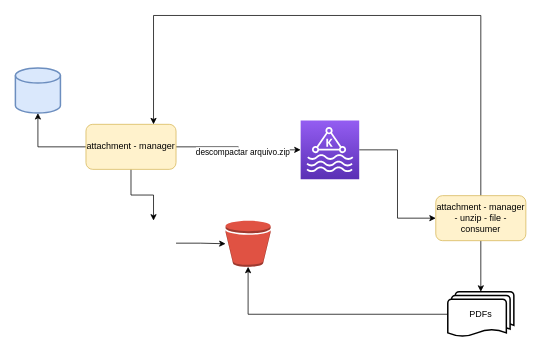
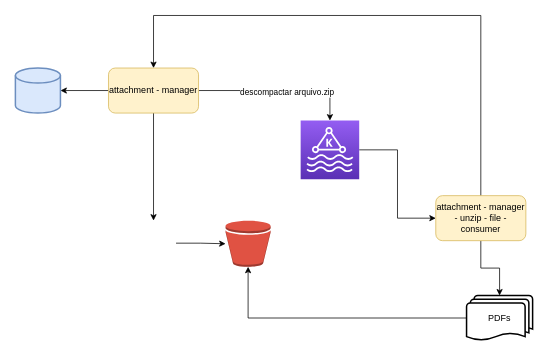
(131, 147) -> (153, 90)
(480, 314) -> (499, 318)
